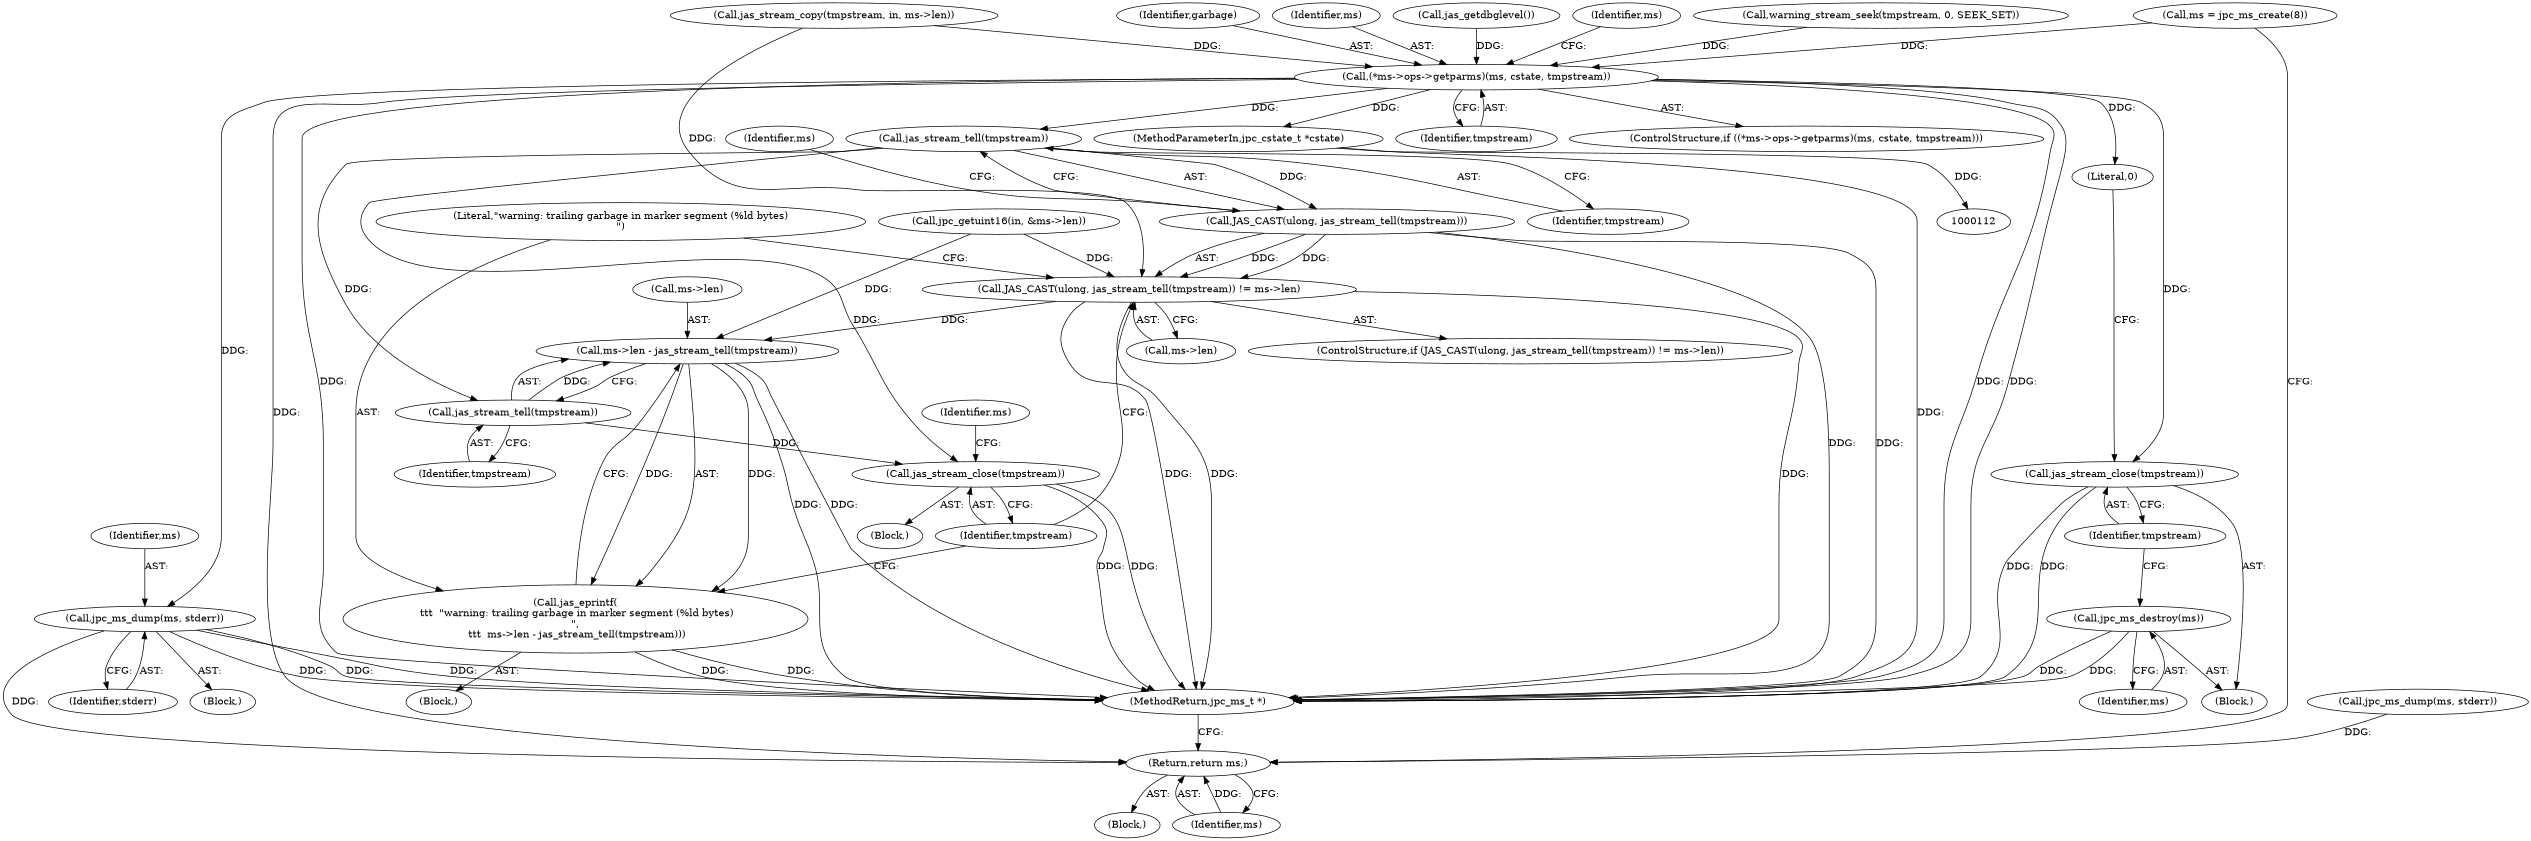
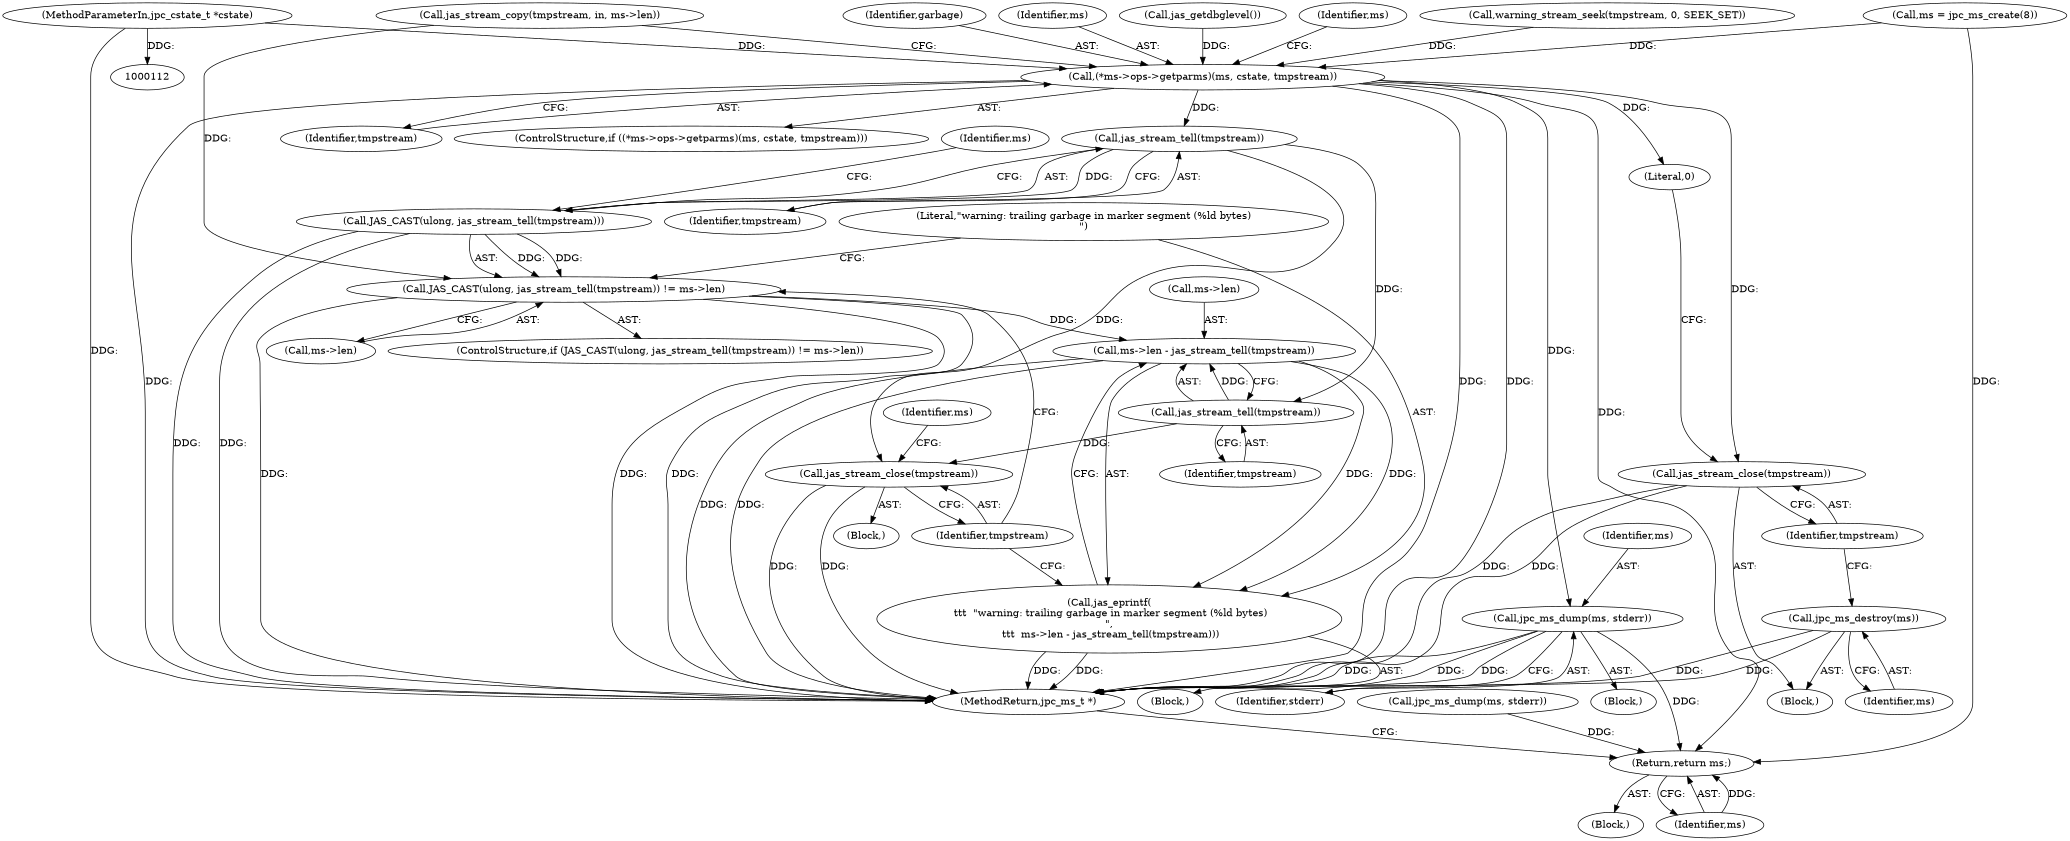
(1209, 46) -> (926, 46)
(1361, 107) -> (662, 46)
(999, 222) -> none
(2302, 382) -> (1988, 382)
